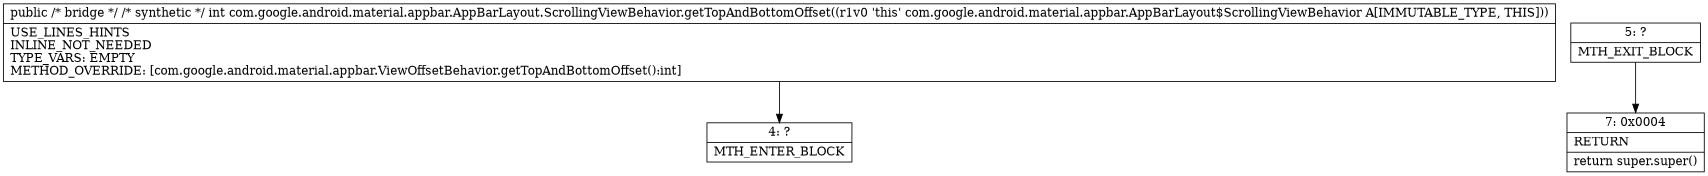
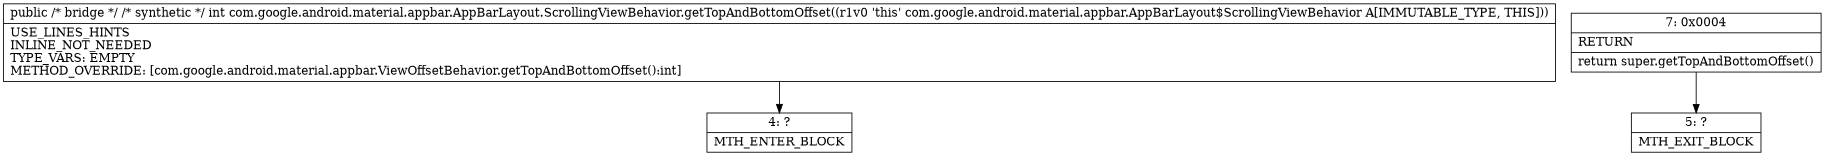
(1636, 83) -> (1696, 88)
(1636, 162) -> (1696, 62)
